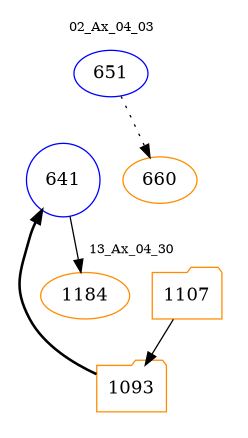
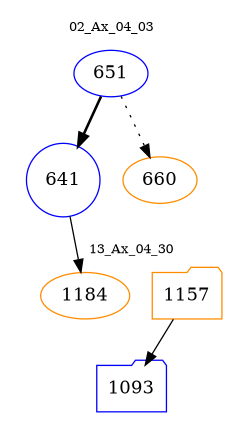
(187, 296) -> (187, 296)
(22, 300) -> (92, 115)
(132, 389) -> (132, 389)
